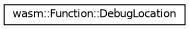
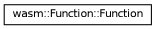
(95, 15) -> (78, 15)
